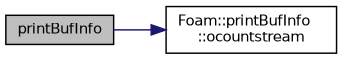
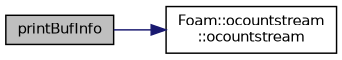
(251, 30) -> (251, 30)
